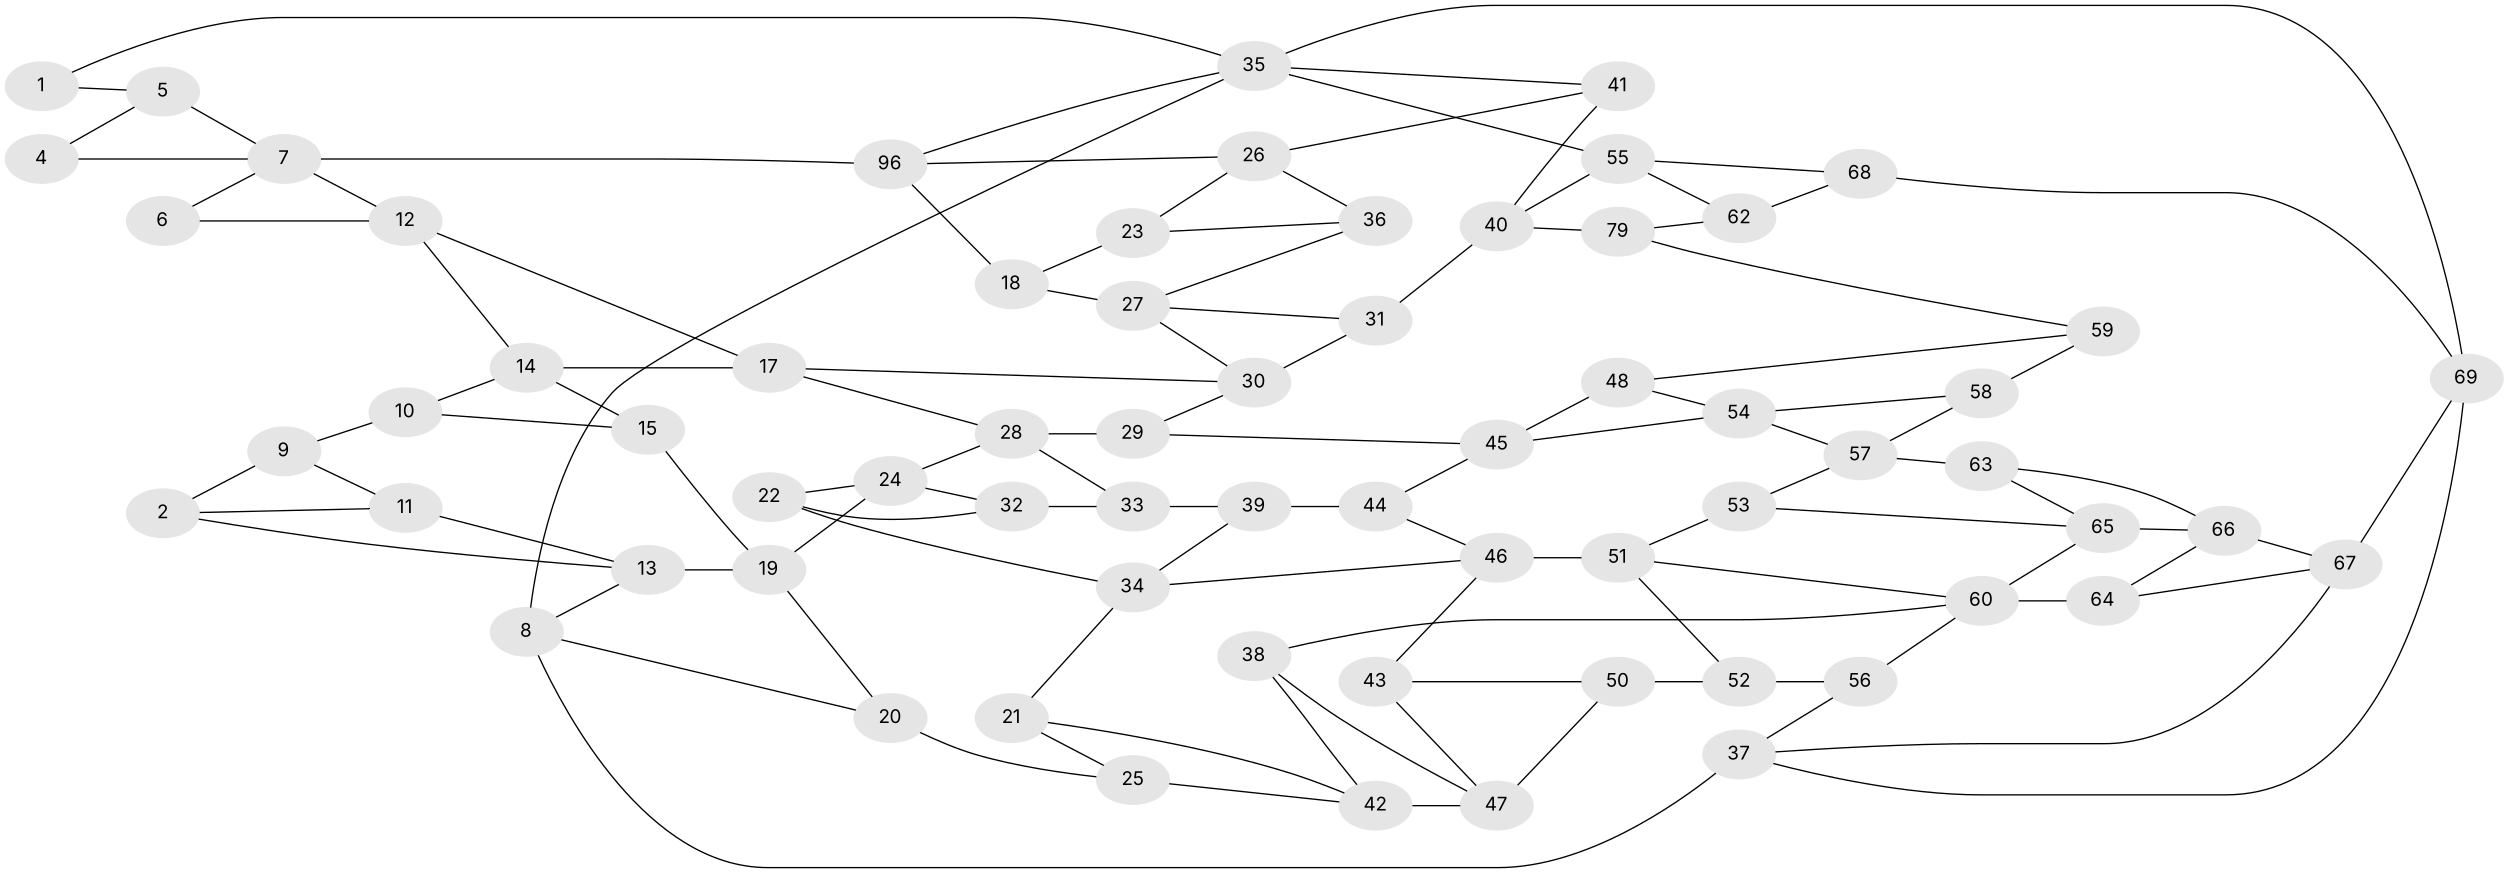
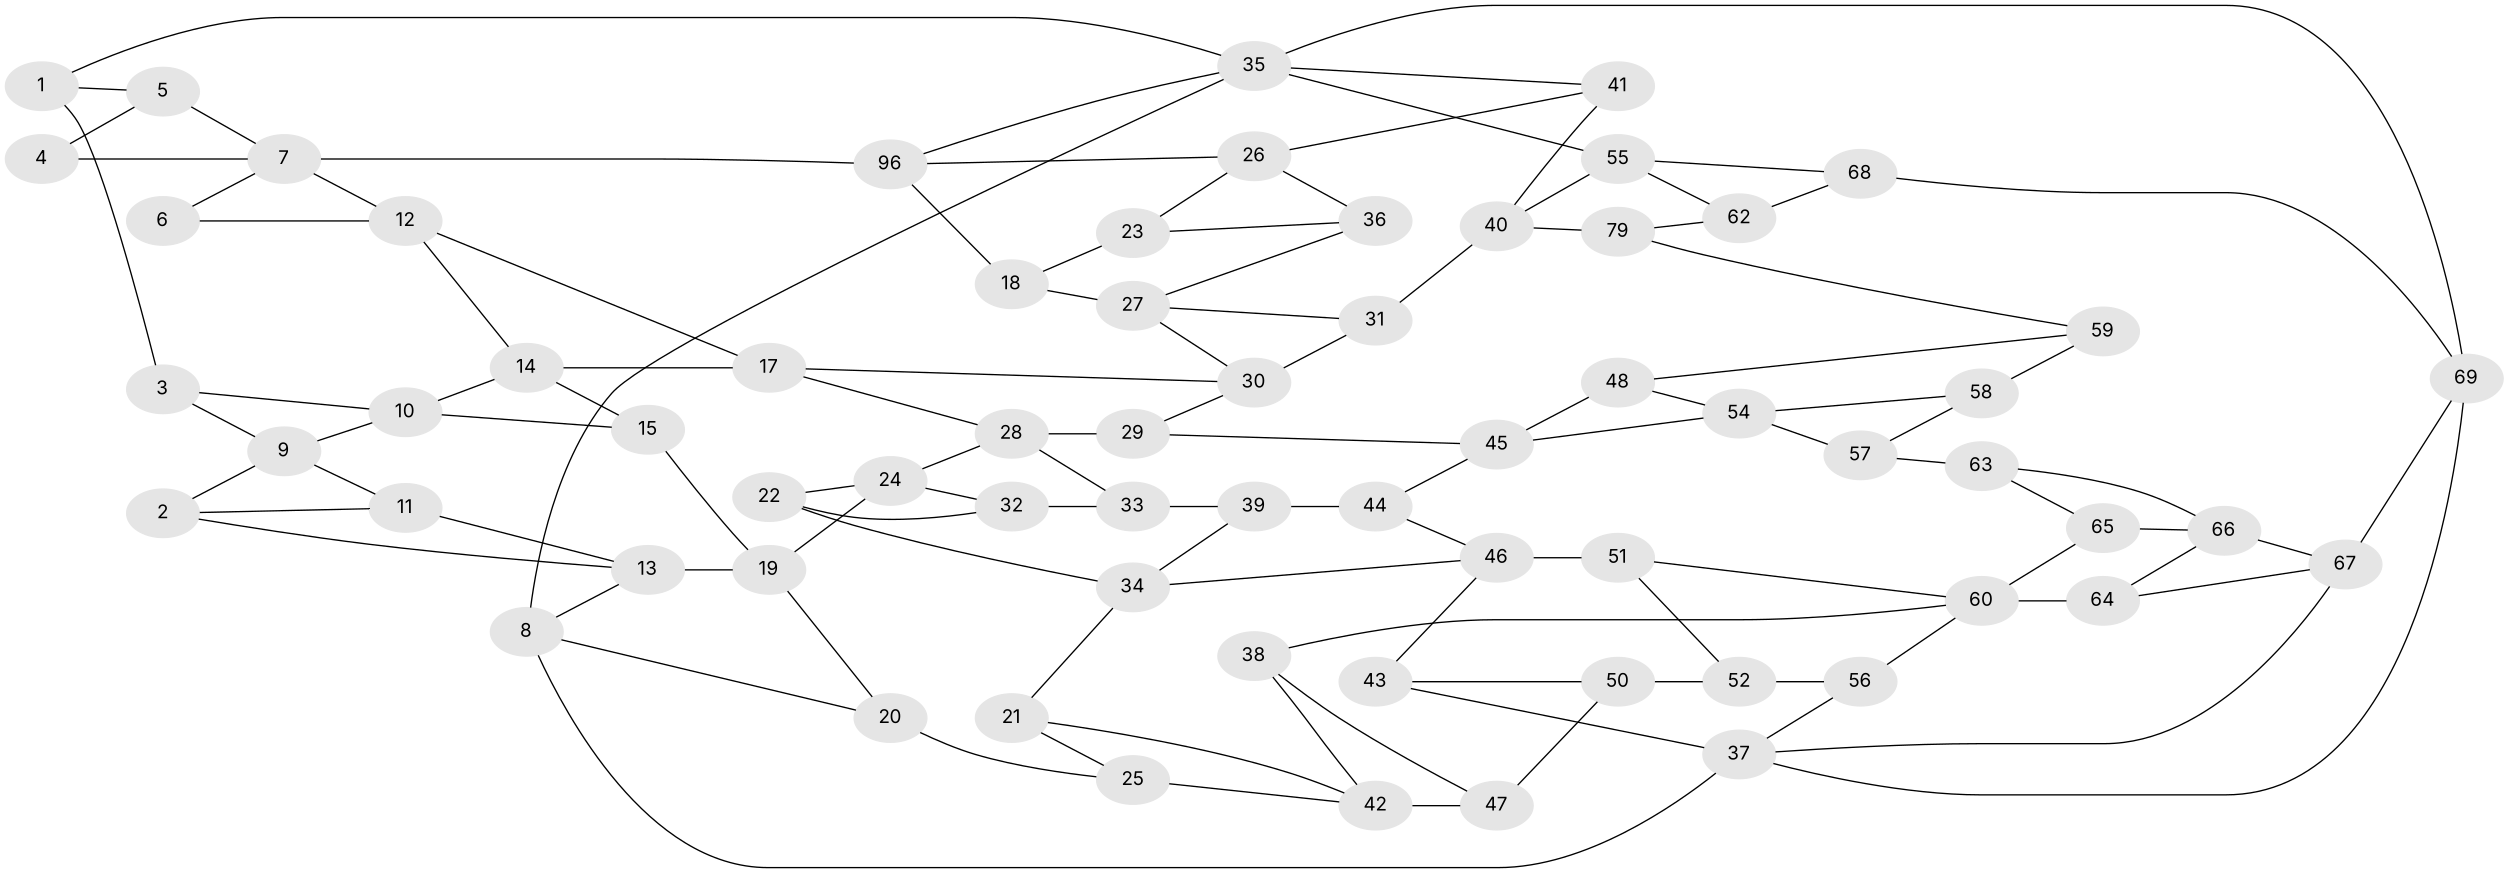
none -> (163, 389)
(1739, 507) -> none
(1436, 744) -> (1558, 718)
